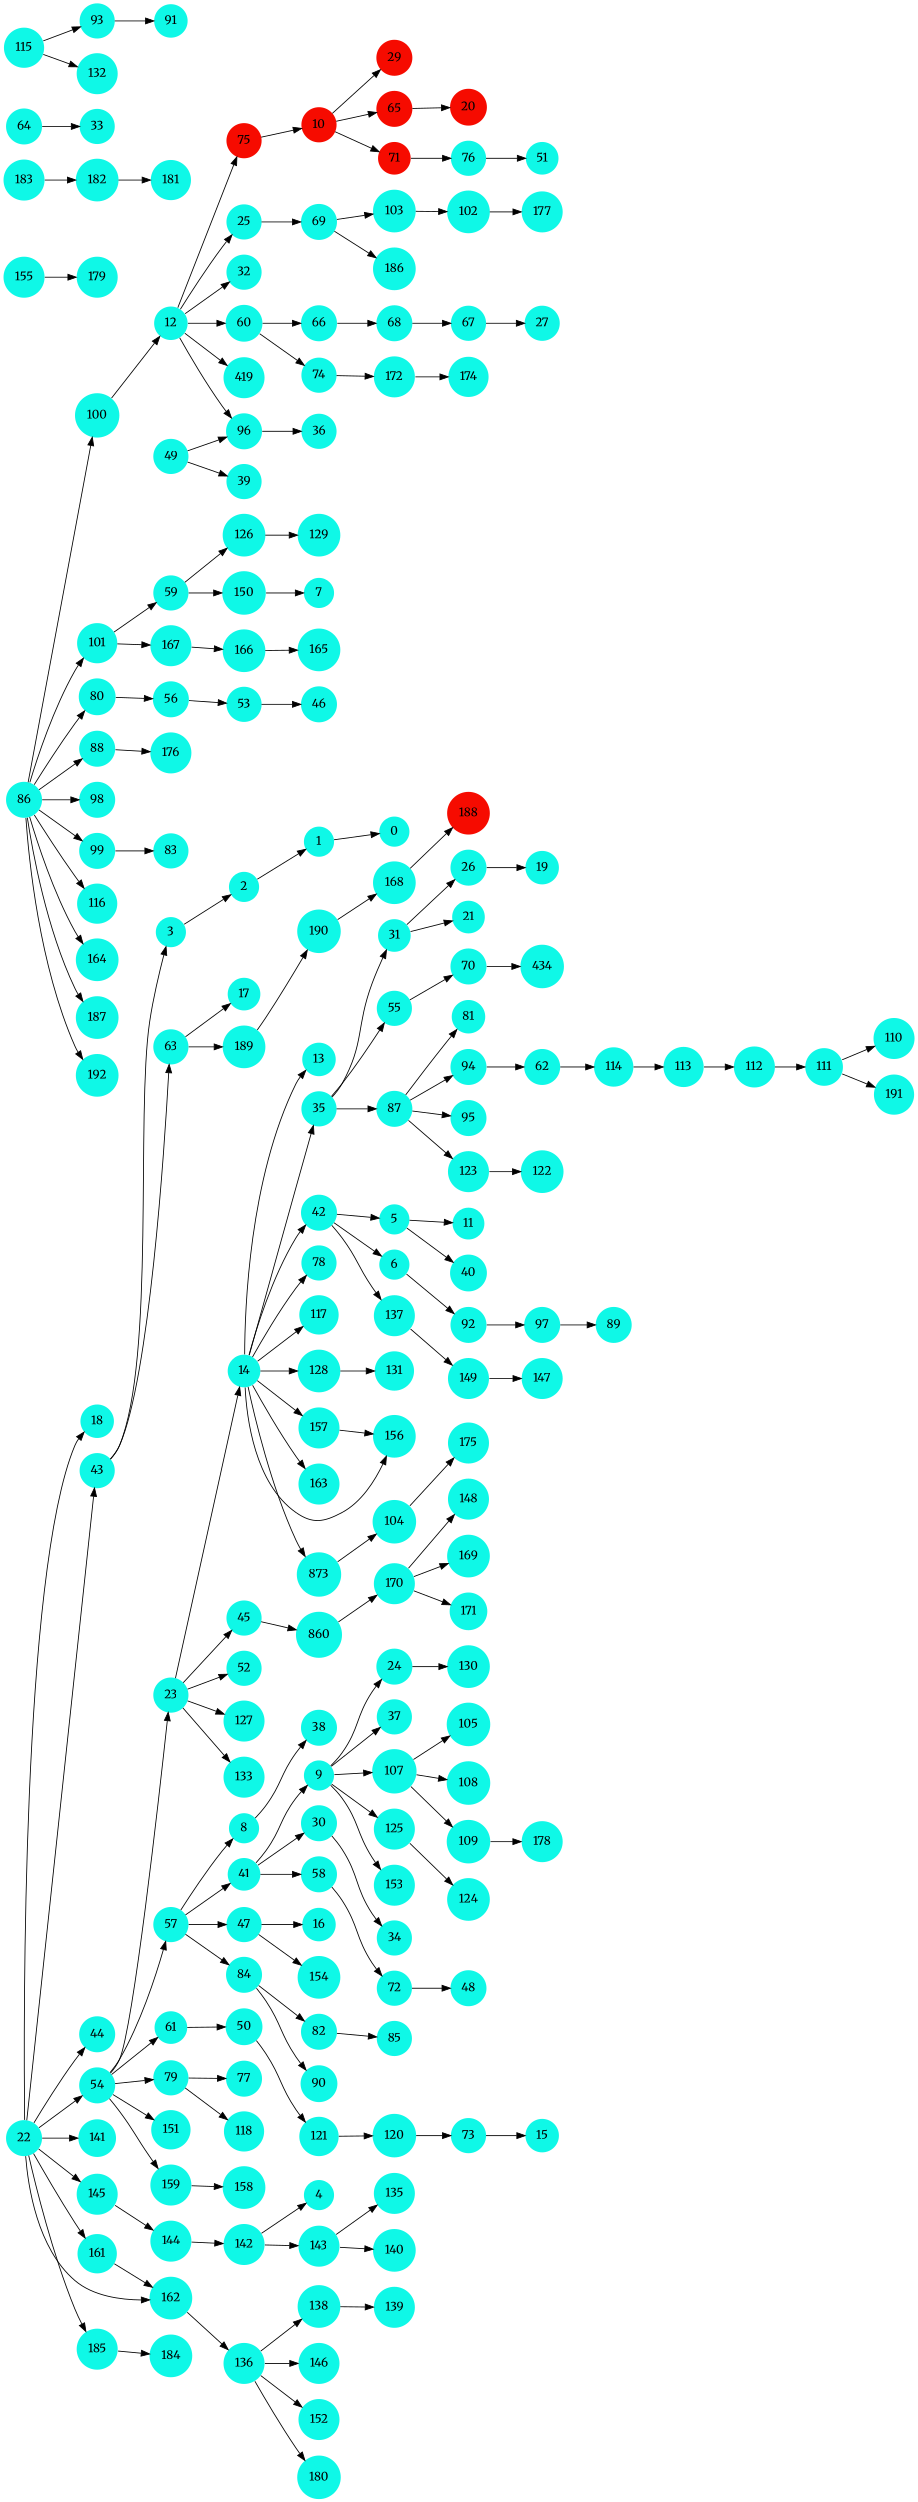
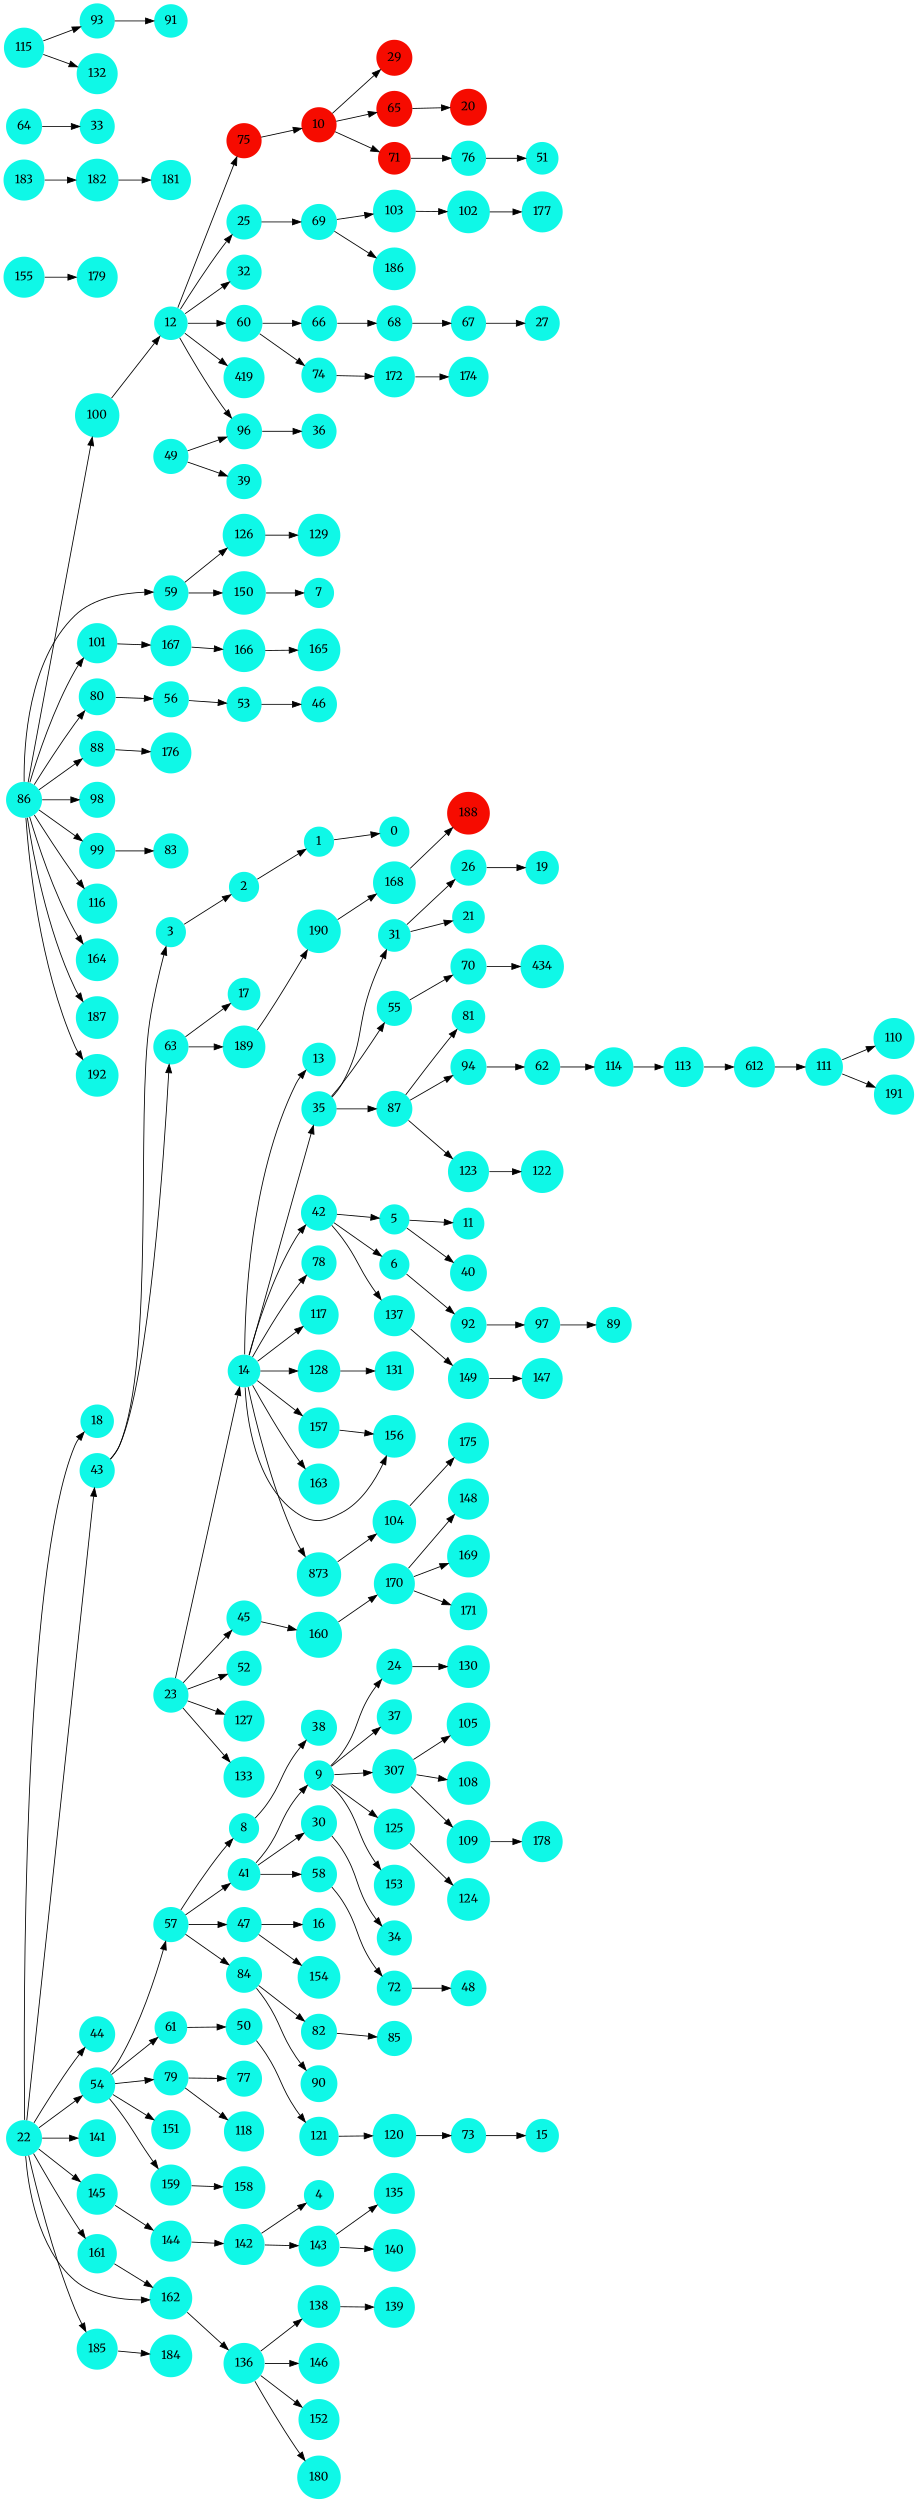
(132, 620) -> (44, 664)
(754, 1067) -> (754, 1067)
(468, 1118) -> none
(319, 1635) -> (319, 1635)
(394, 1771) -> (394, 1771)
(146, 1899) -> none
